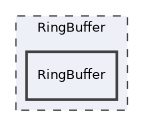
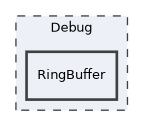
(72, 29) -> (72, 29)
